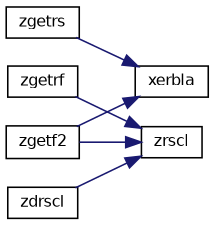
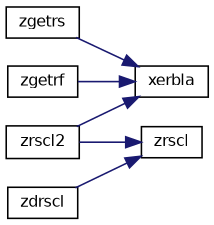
(96, 107) -> (99, 82)
(43, 142) -> (43, 142)
